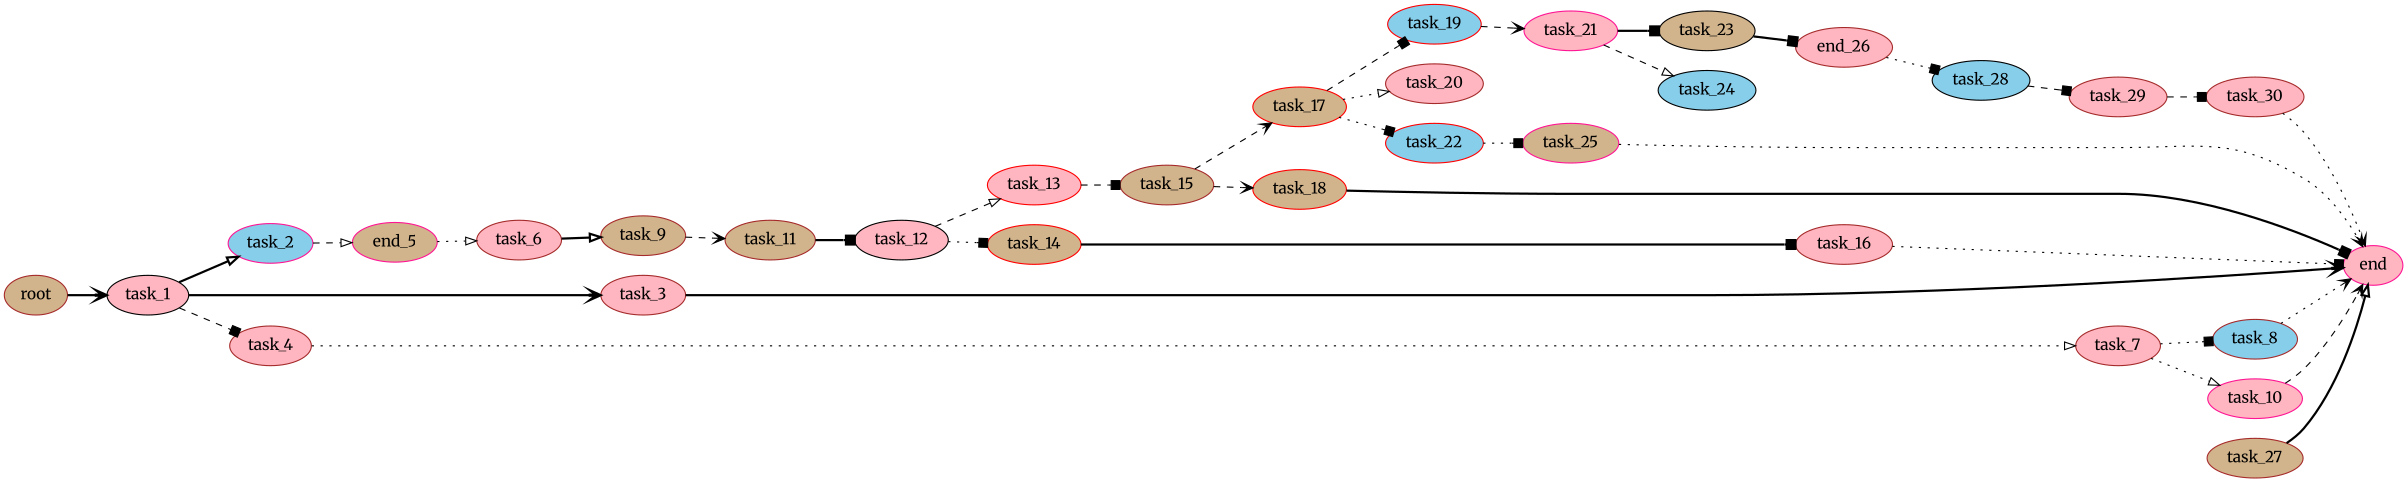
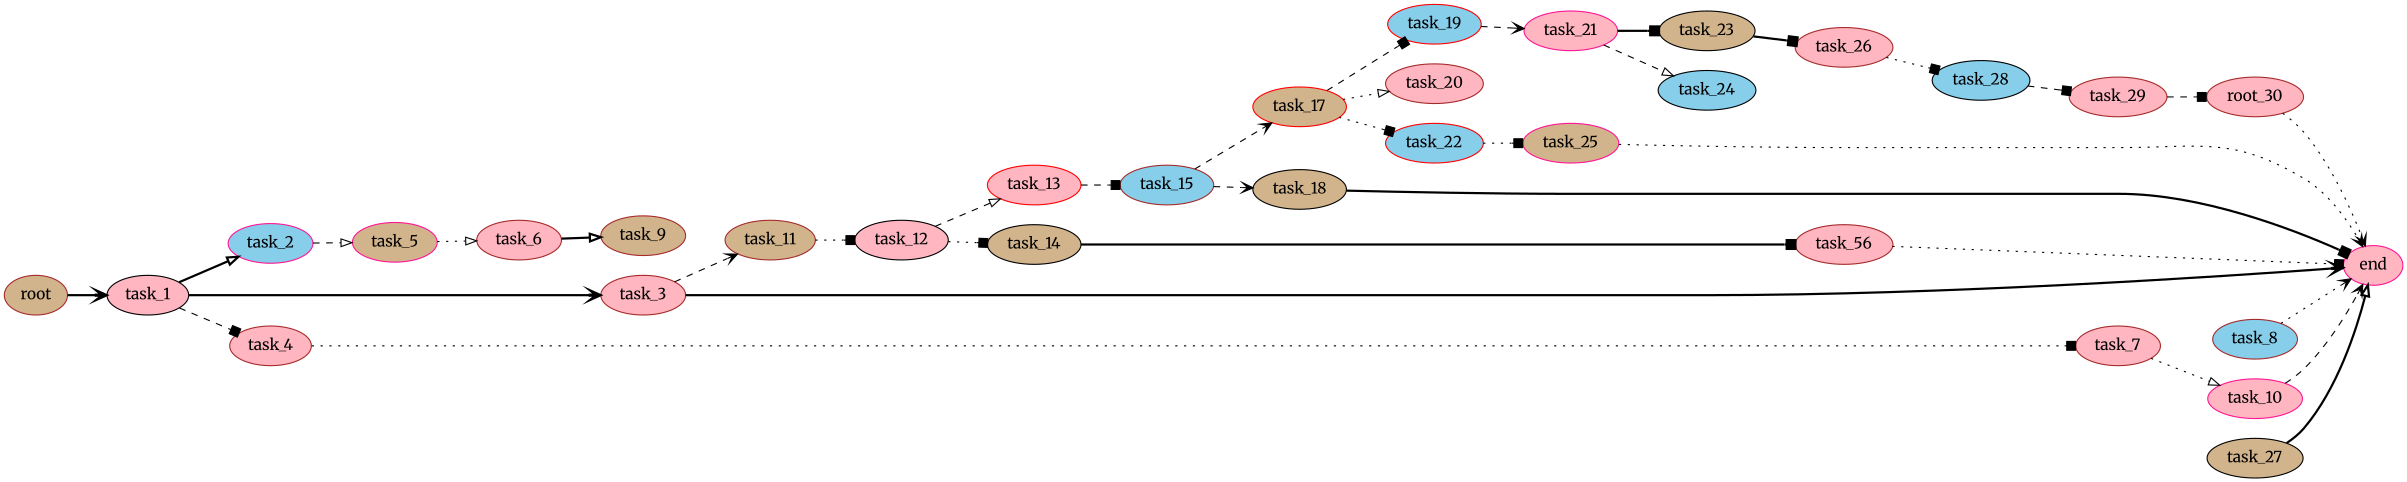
(1844, 47) -> (1844, 47)
(2255, 97) -> (2255, 97)
(1167, 185) -> (1167, 185)
(1300, 189) -> (1300, 189)
(700, 238) -> (701, 270)
(829, 240) -> (829, 240)
(395, 242) -> (395, 242)
(1034, 245) -> (1034, 245)
(1844, 245) -> (1844, 245)
(2181, 343) -> none
(1188, 346) -> (1188, 346)
(2255, 458) -> (2255, 458)
